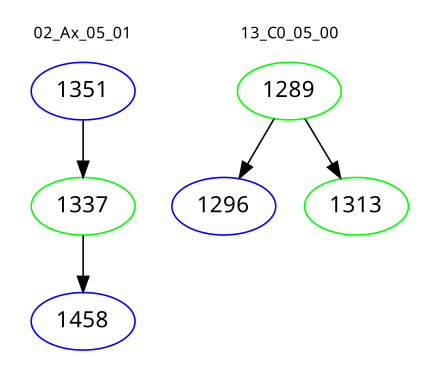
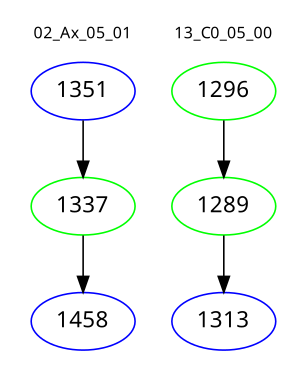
(261, 141) -> (224, 141)
(224, 206) -> (224, 91)
(356, 206) -> (224, 321)
